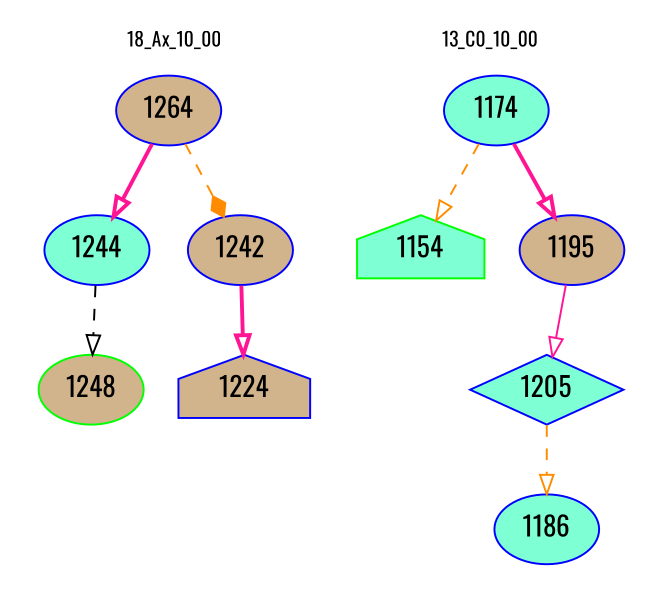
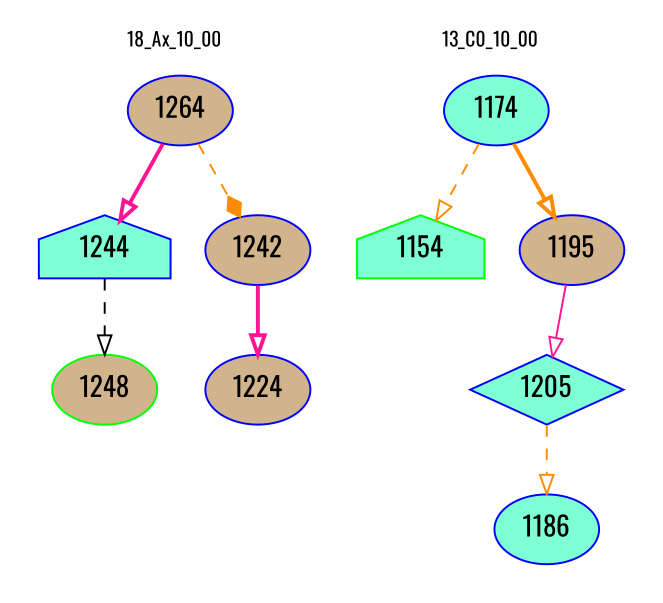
(529, 172) -> (529, 172)
(97, 250) -> (105, 250)
(244, 390) -> (258, 390)
